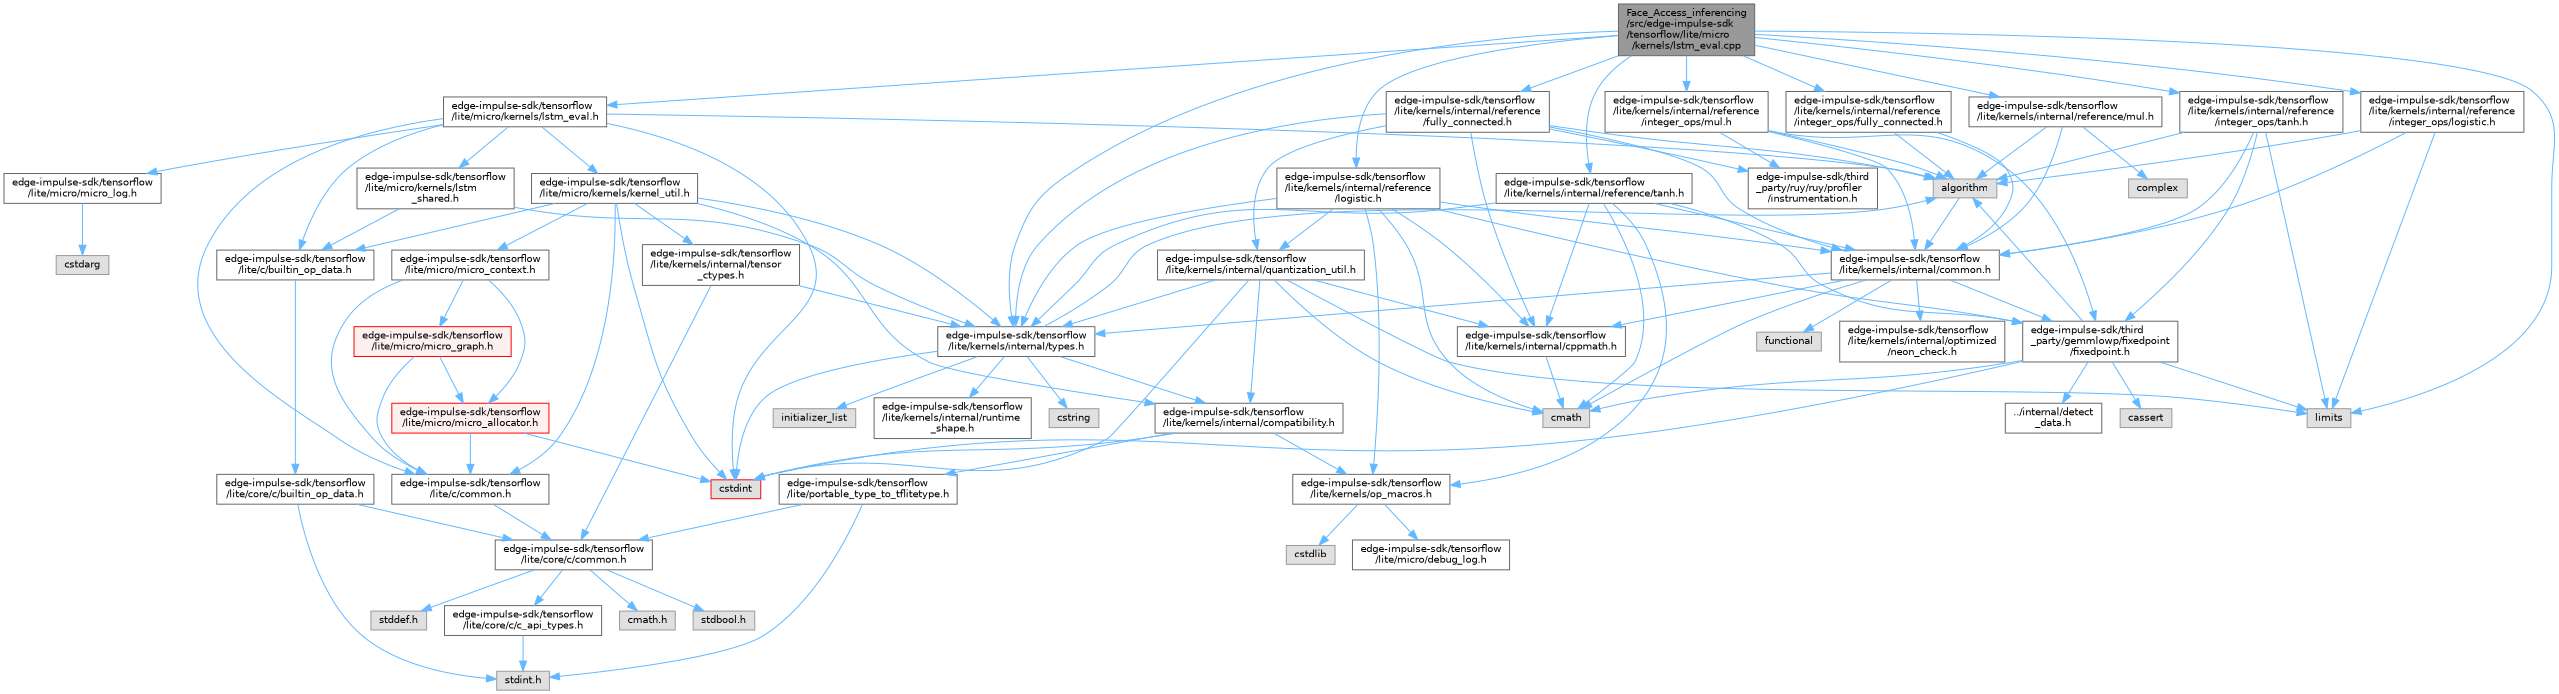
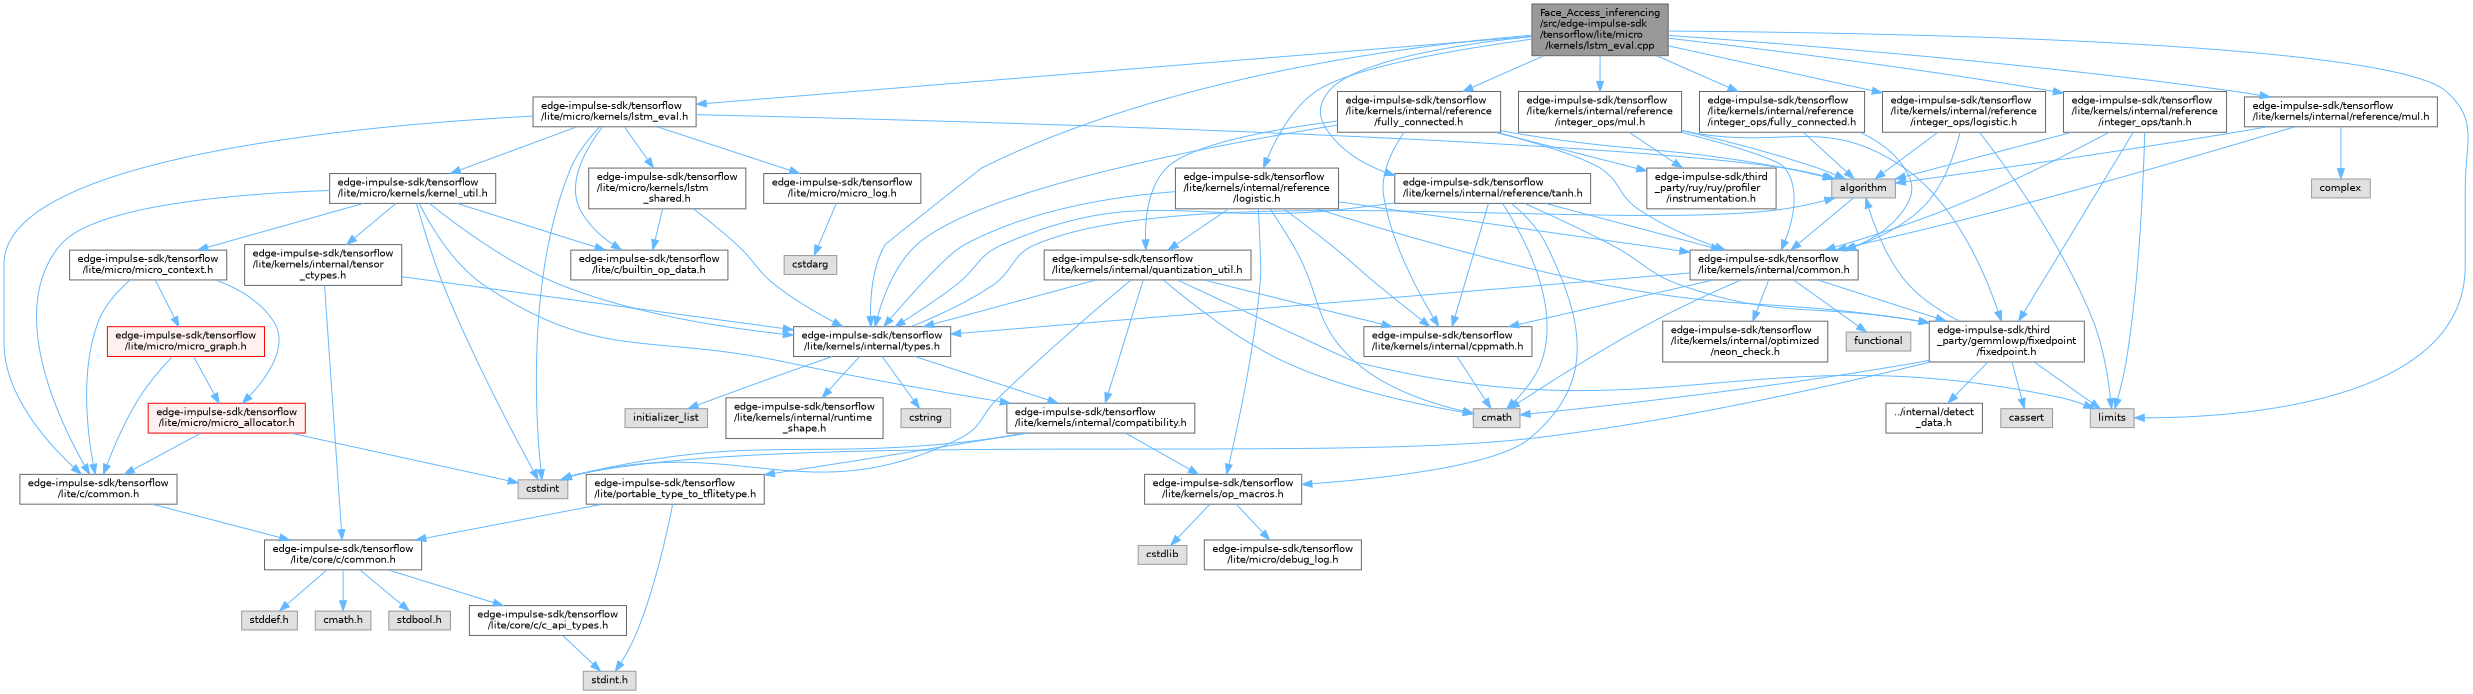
(811, 376) -> none
(295, 489) -> none
(736, 489) -> (543, 489)
